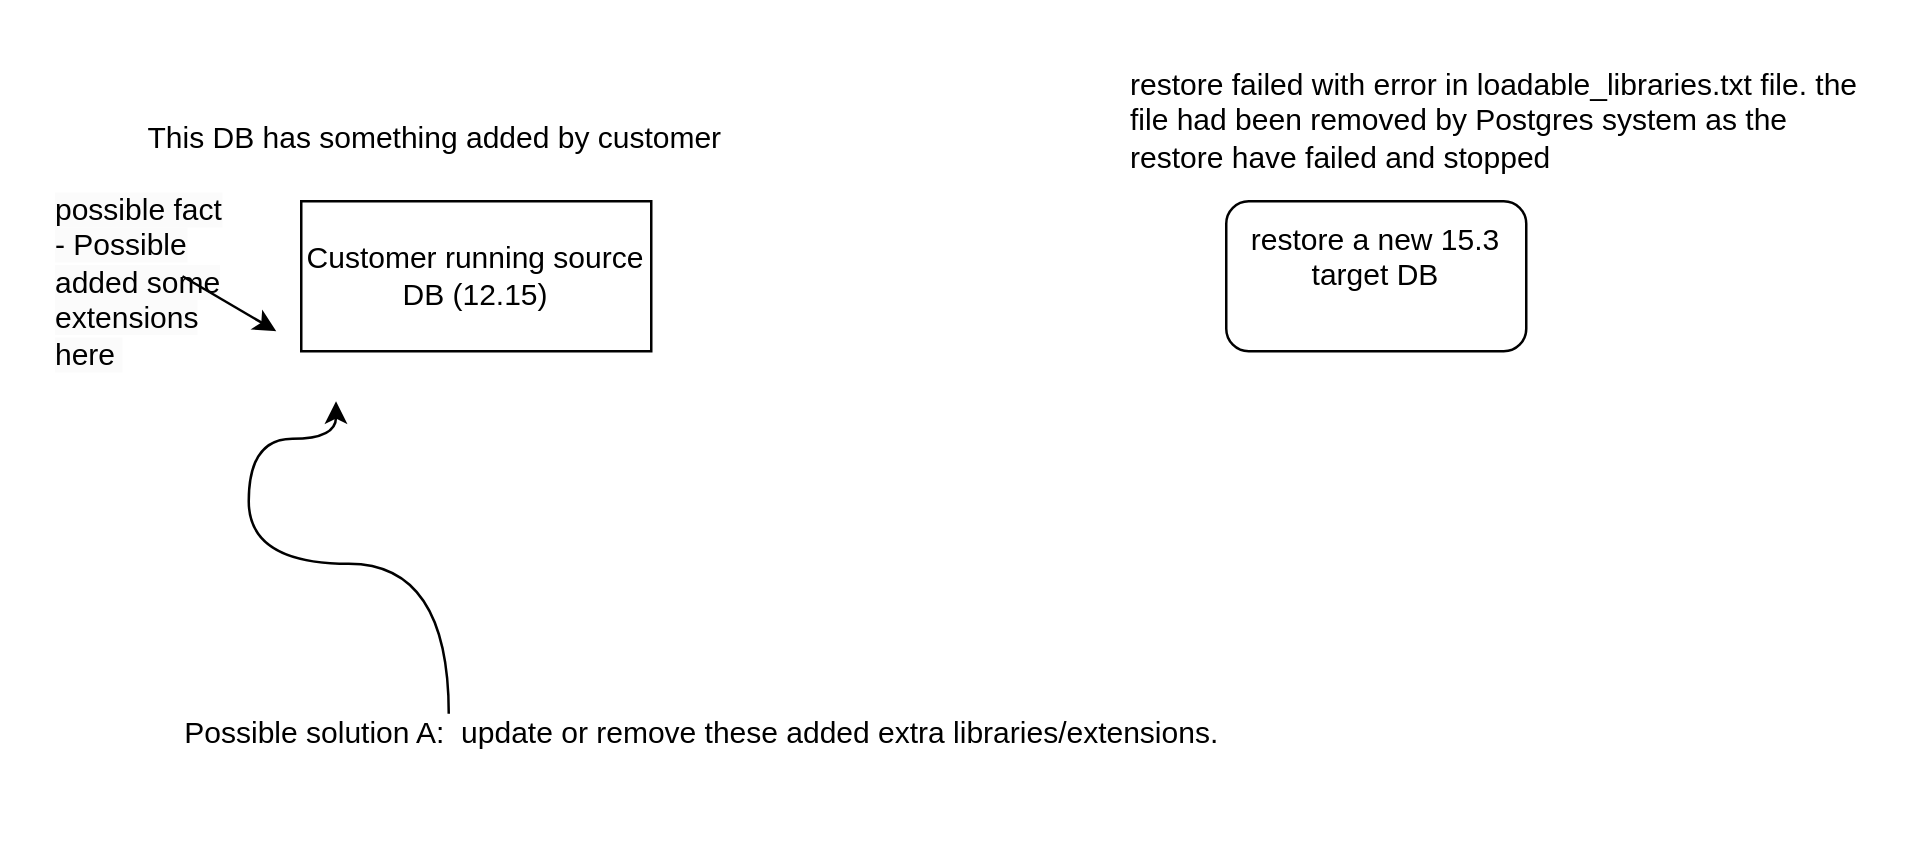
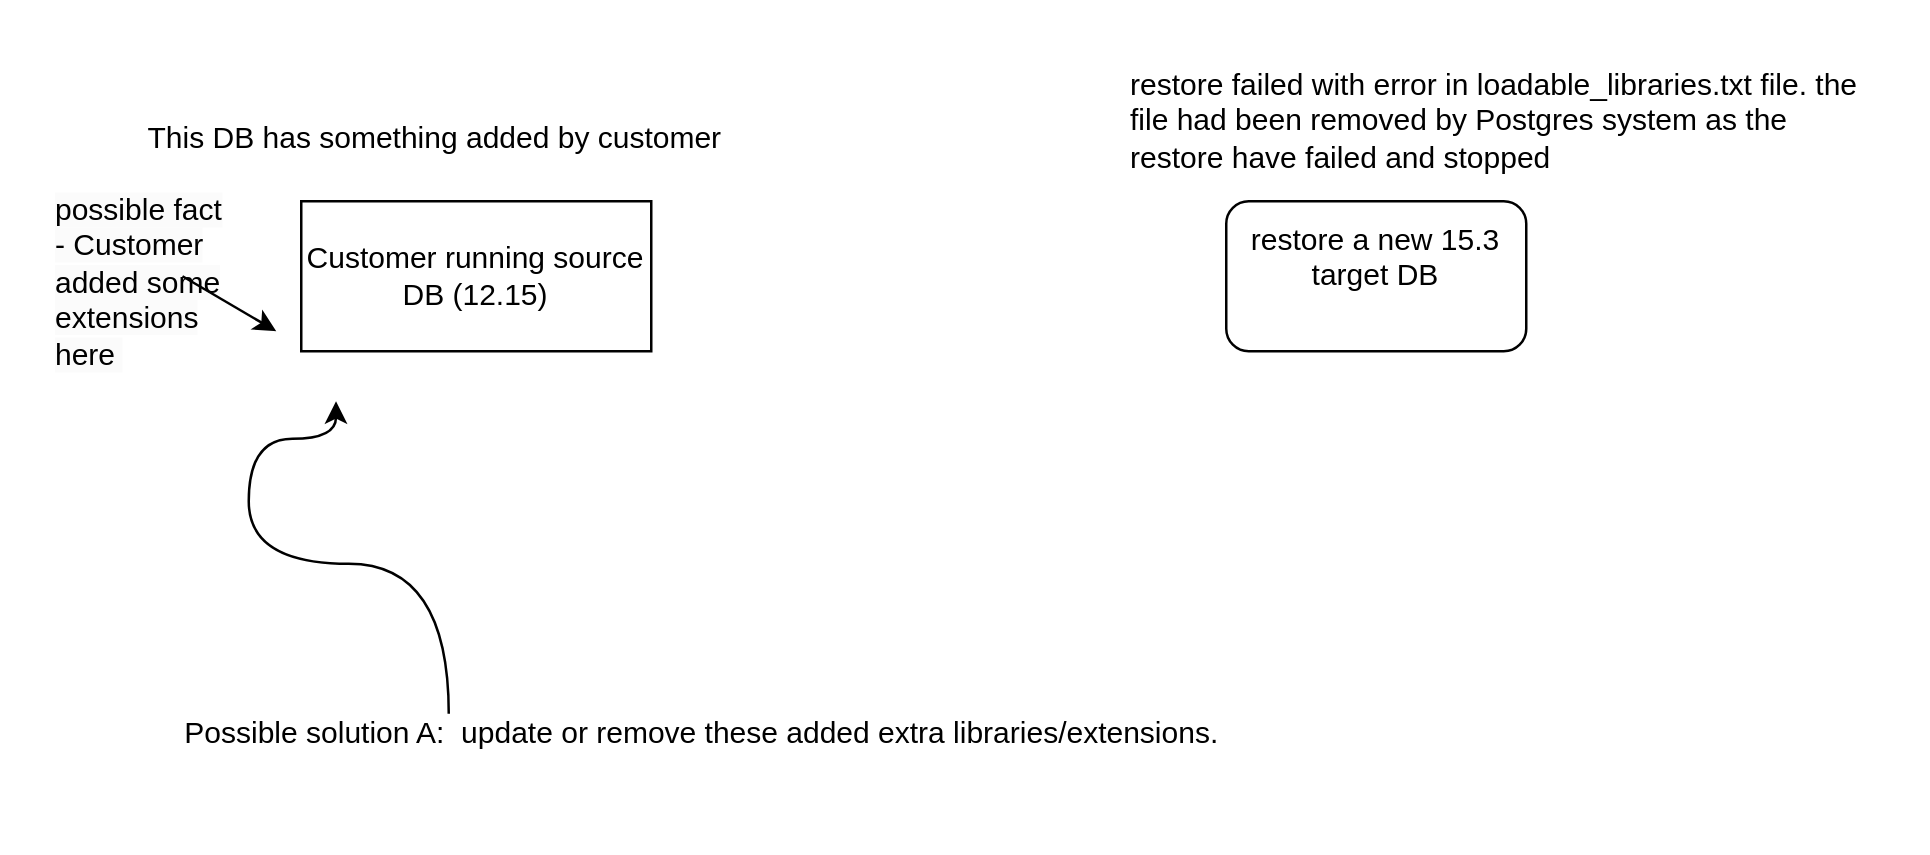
(141, 284) -> (141, 284)
